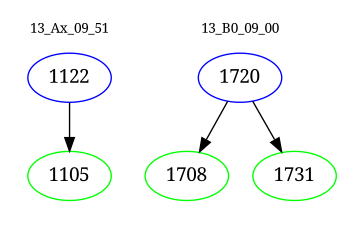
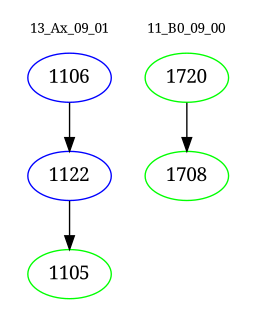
(70, 29) -> (70, 29)
(241, 29) -> (187, 29)
none -> (70, 78)
(240, 78) -> (187, 78)
(295, 176) -> none
